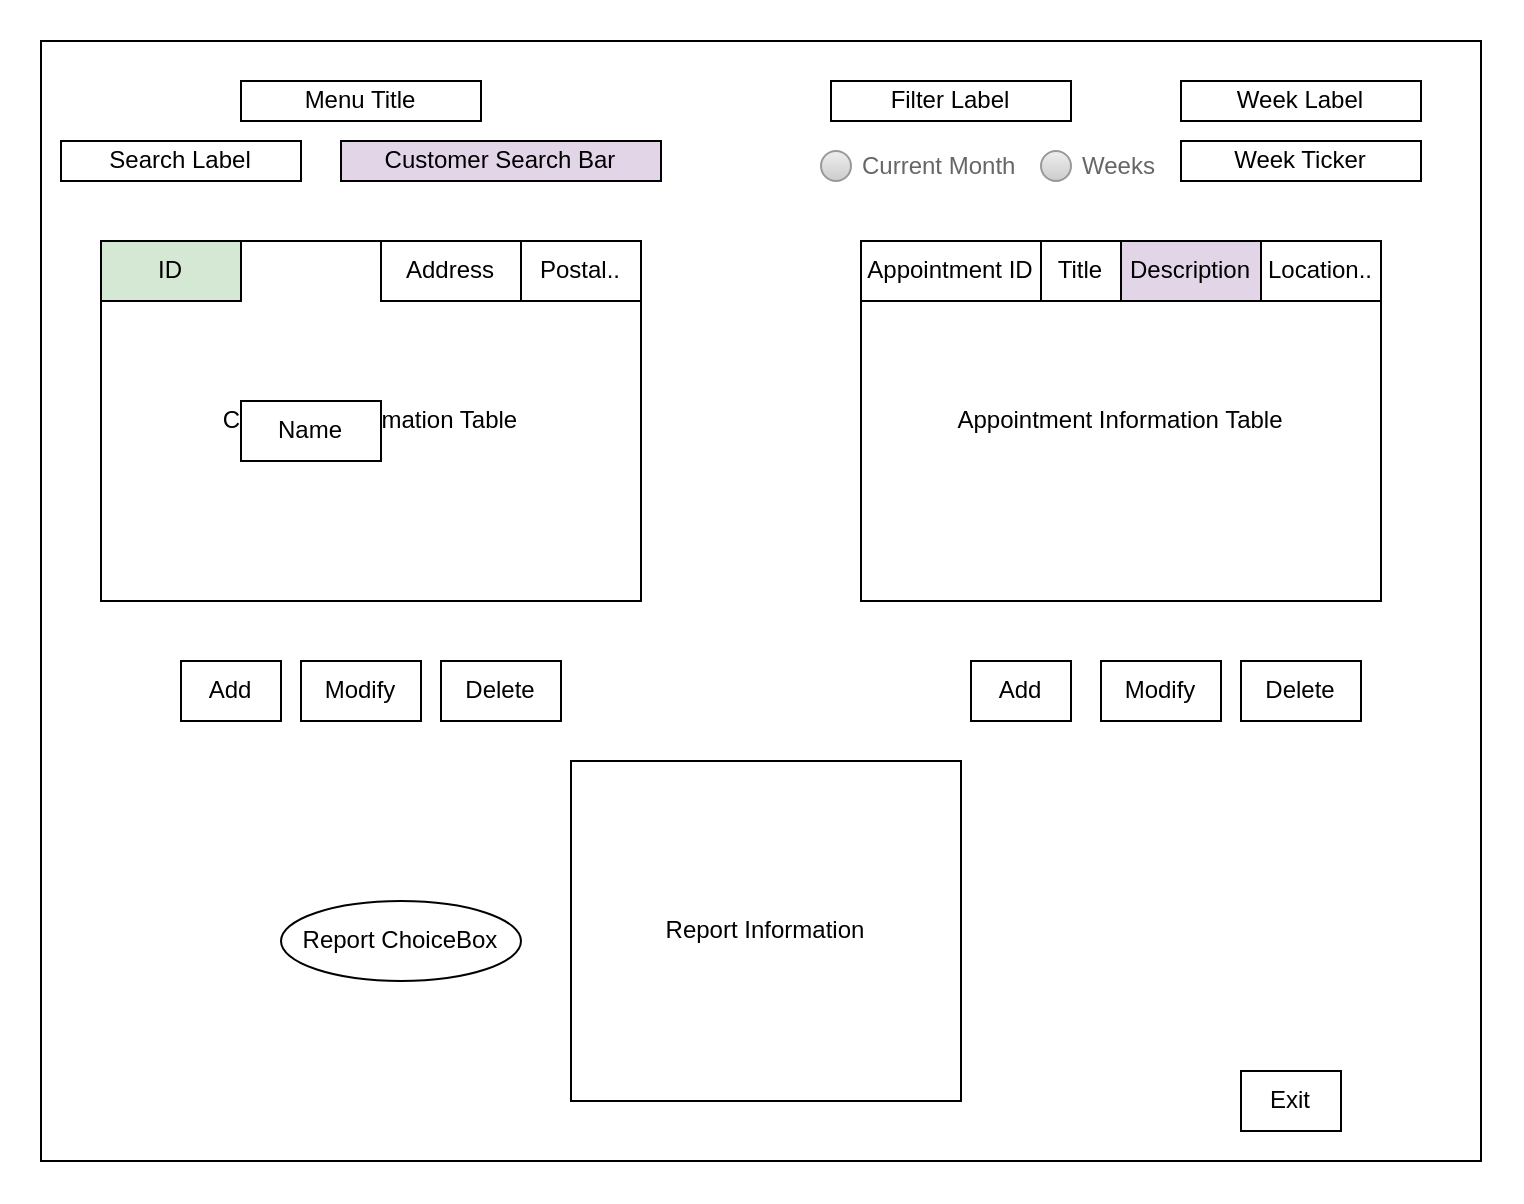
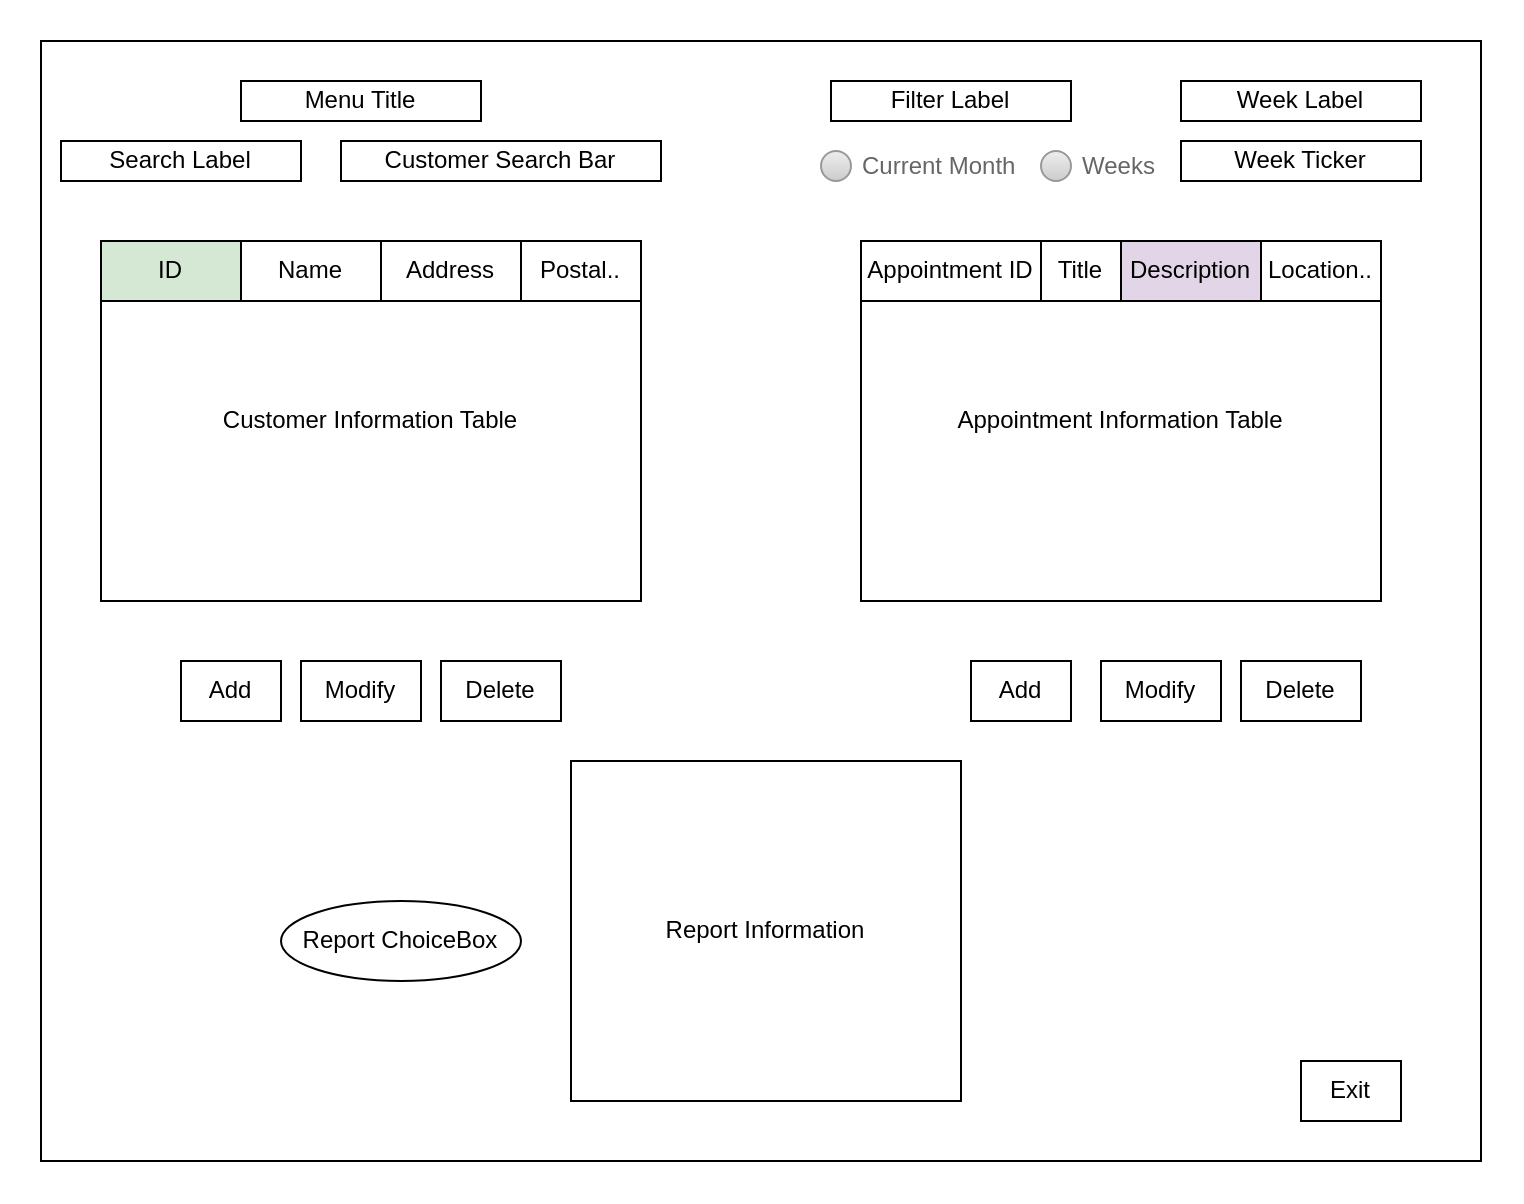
(501, 161) -> (501, 161)
(311, 431) -> (311, 271)
(1291, 1101) -> (1351, 1091)
